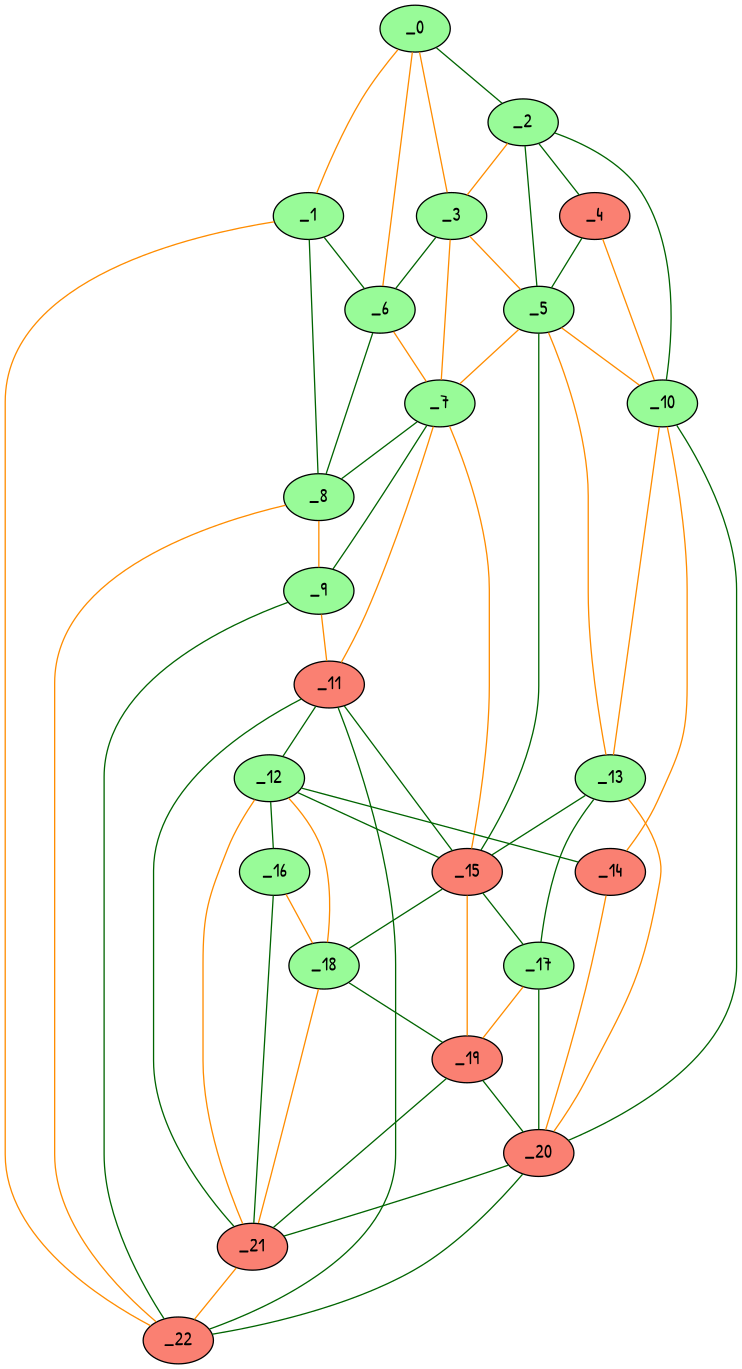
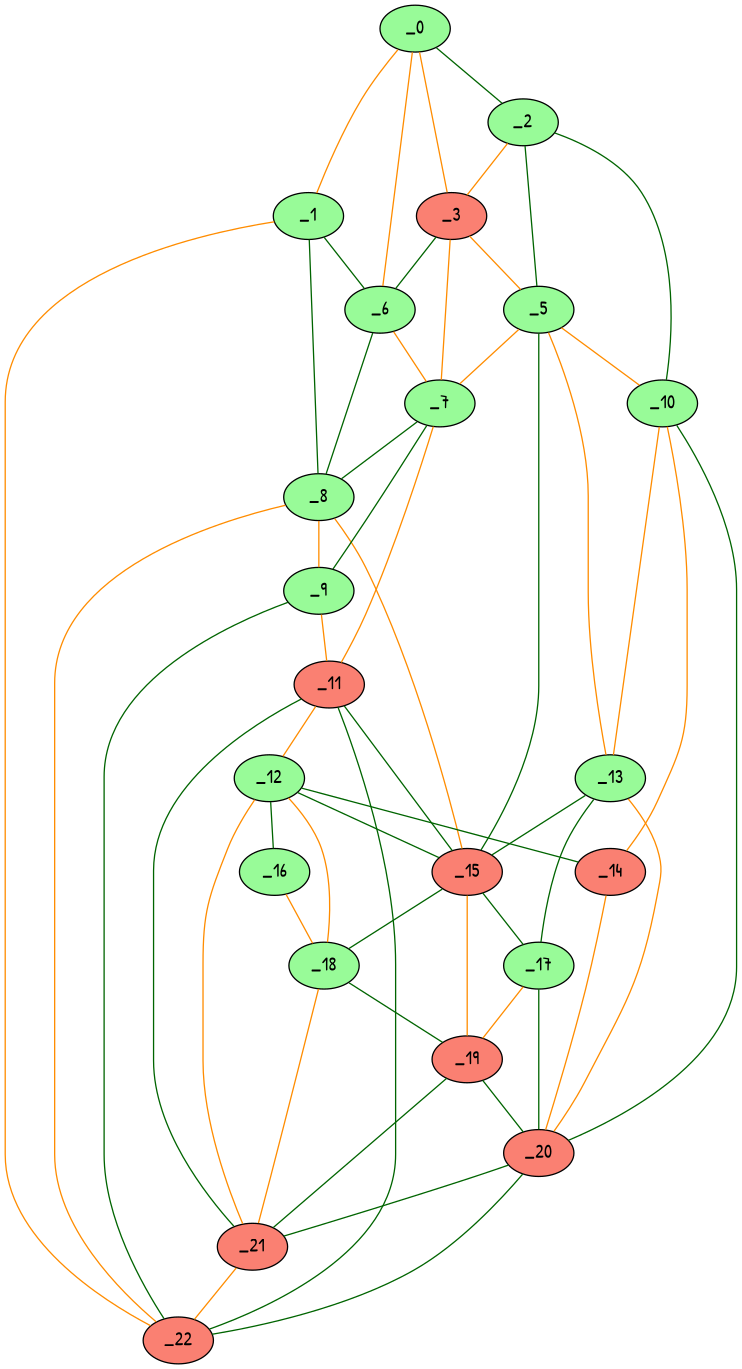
(452, 216) -> (452, 216)
(595, 216) -> none
(489, 635) -> (412, 678)
(299, 731) -> (299, 731)
(264, 1059) -> none
